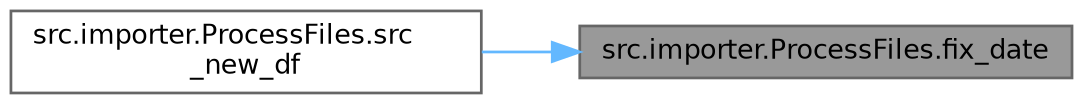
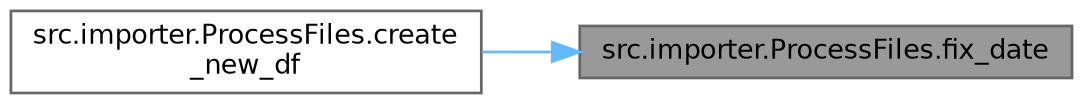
(246, 52) -> (246, 52)
